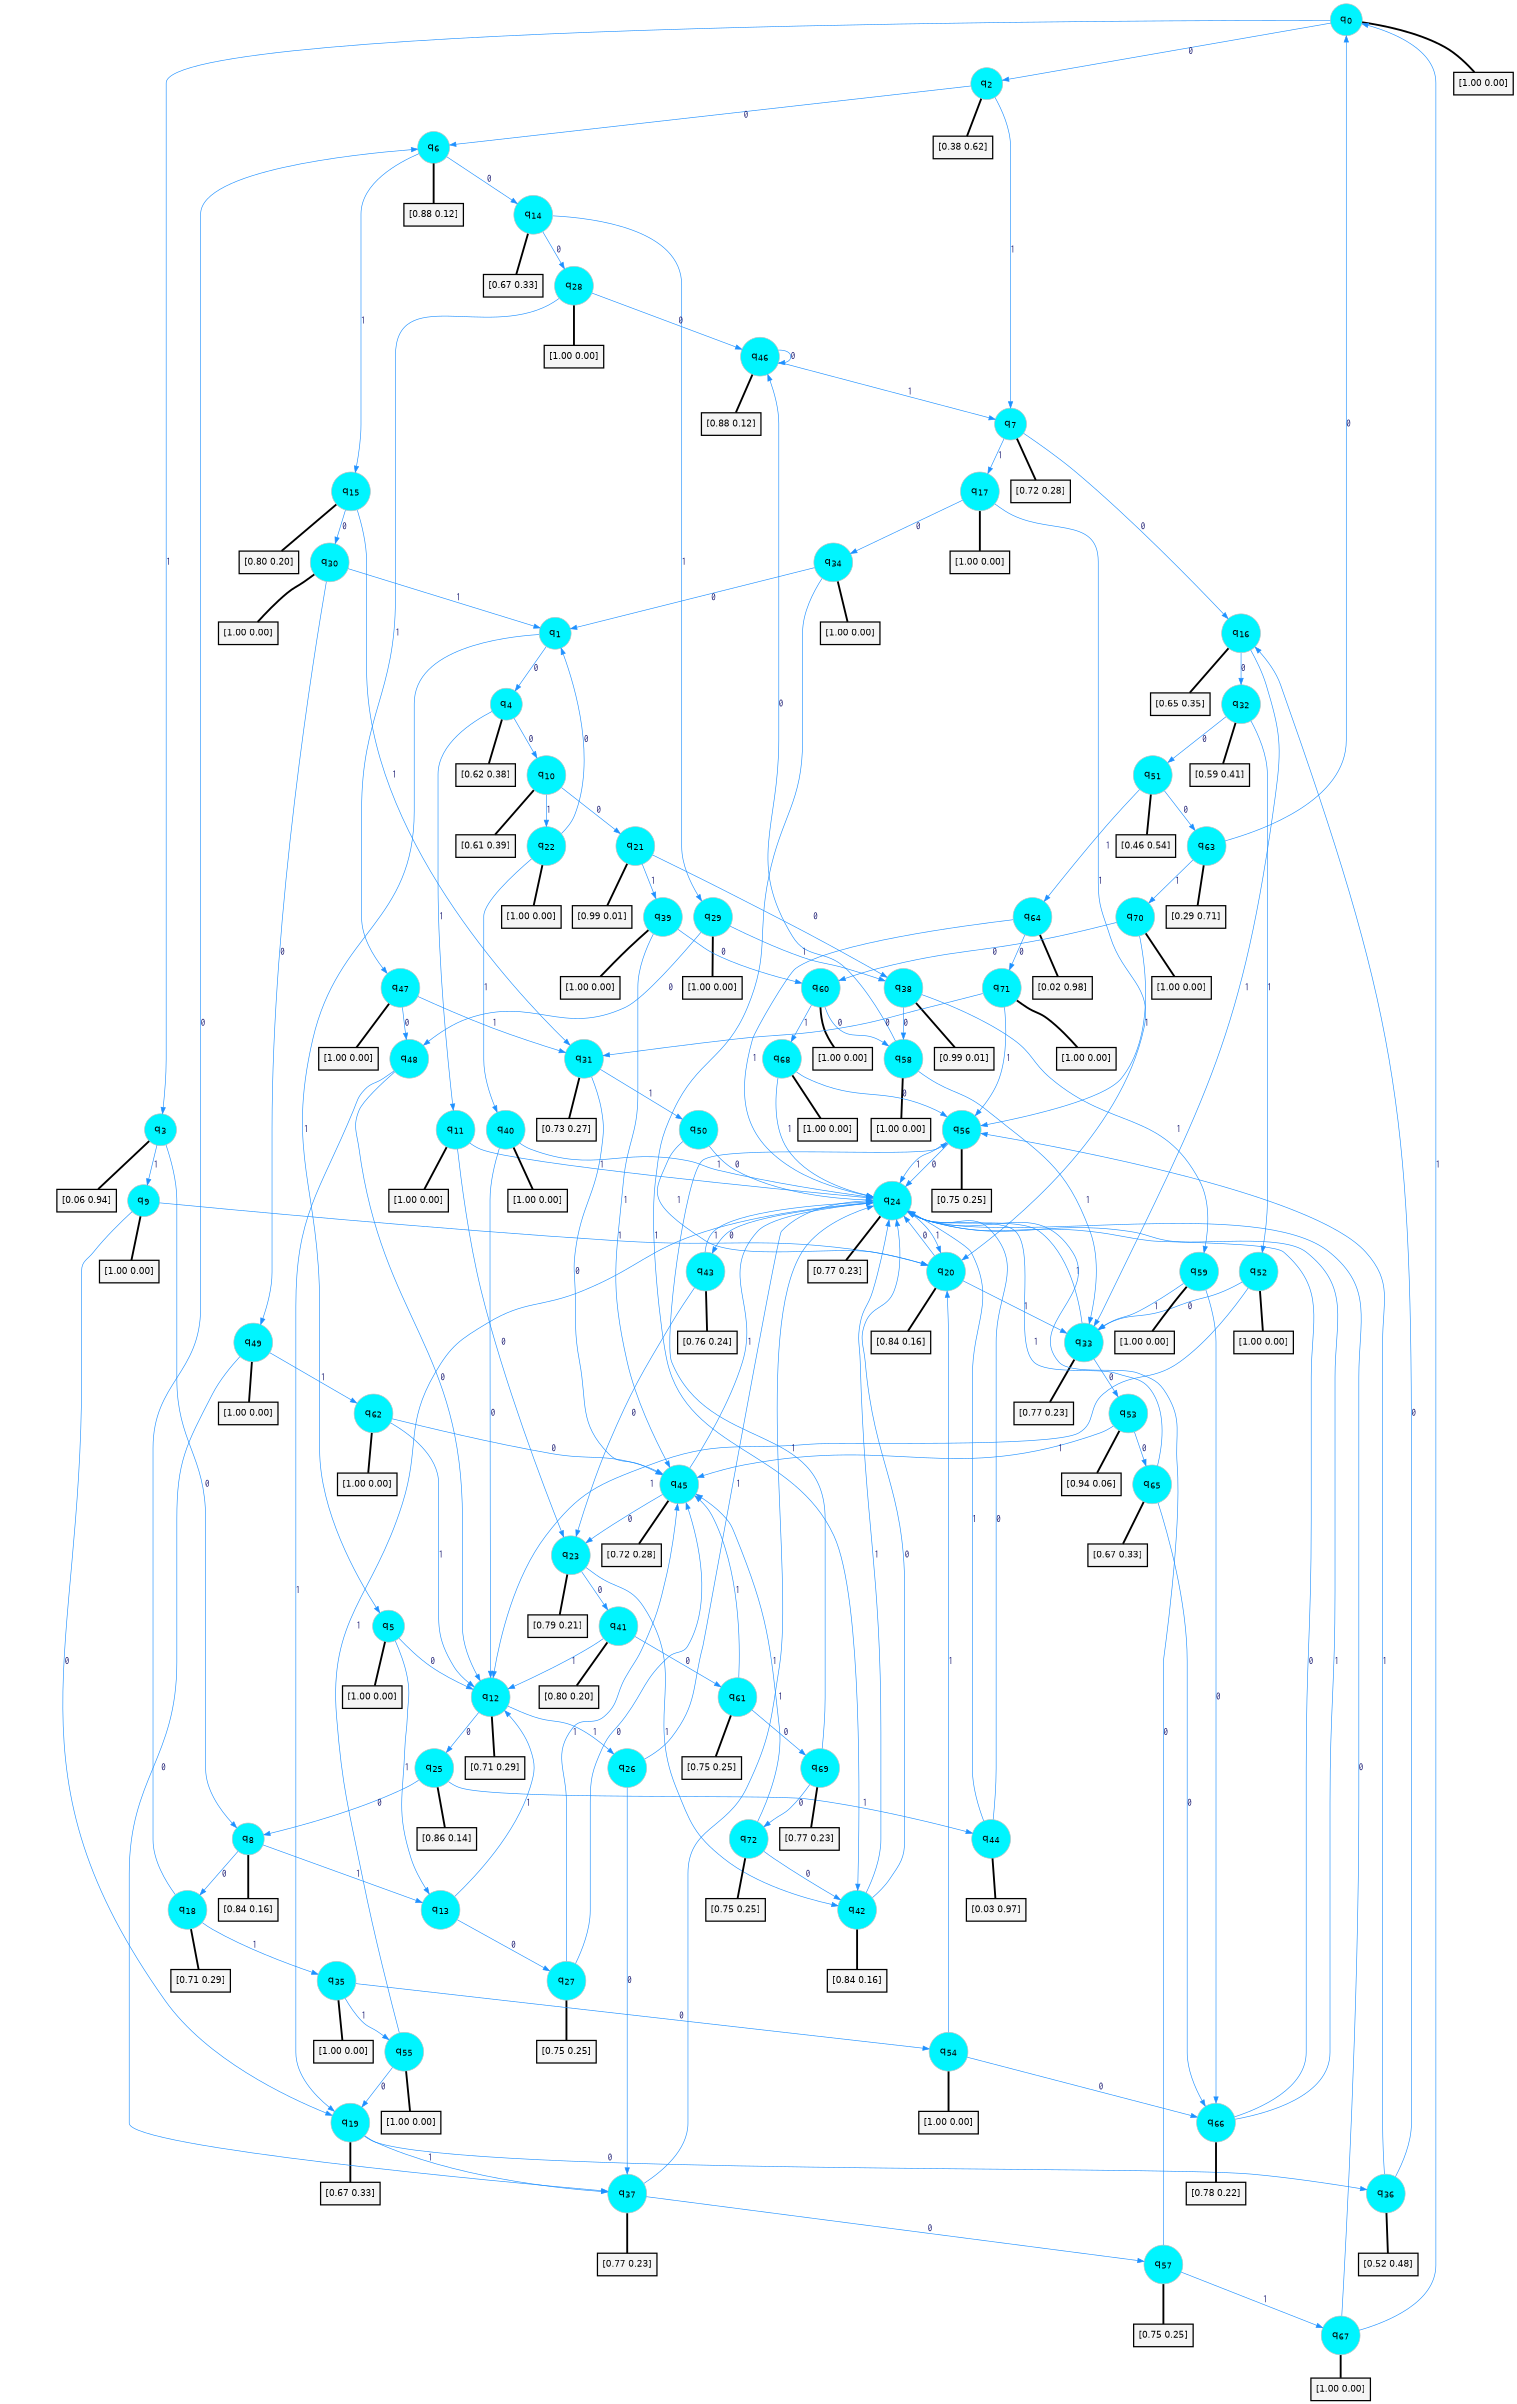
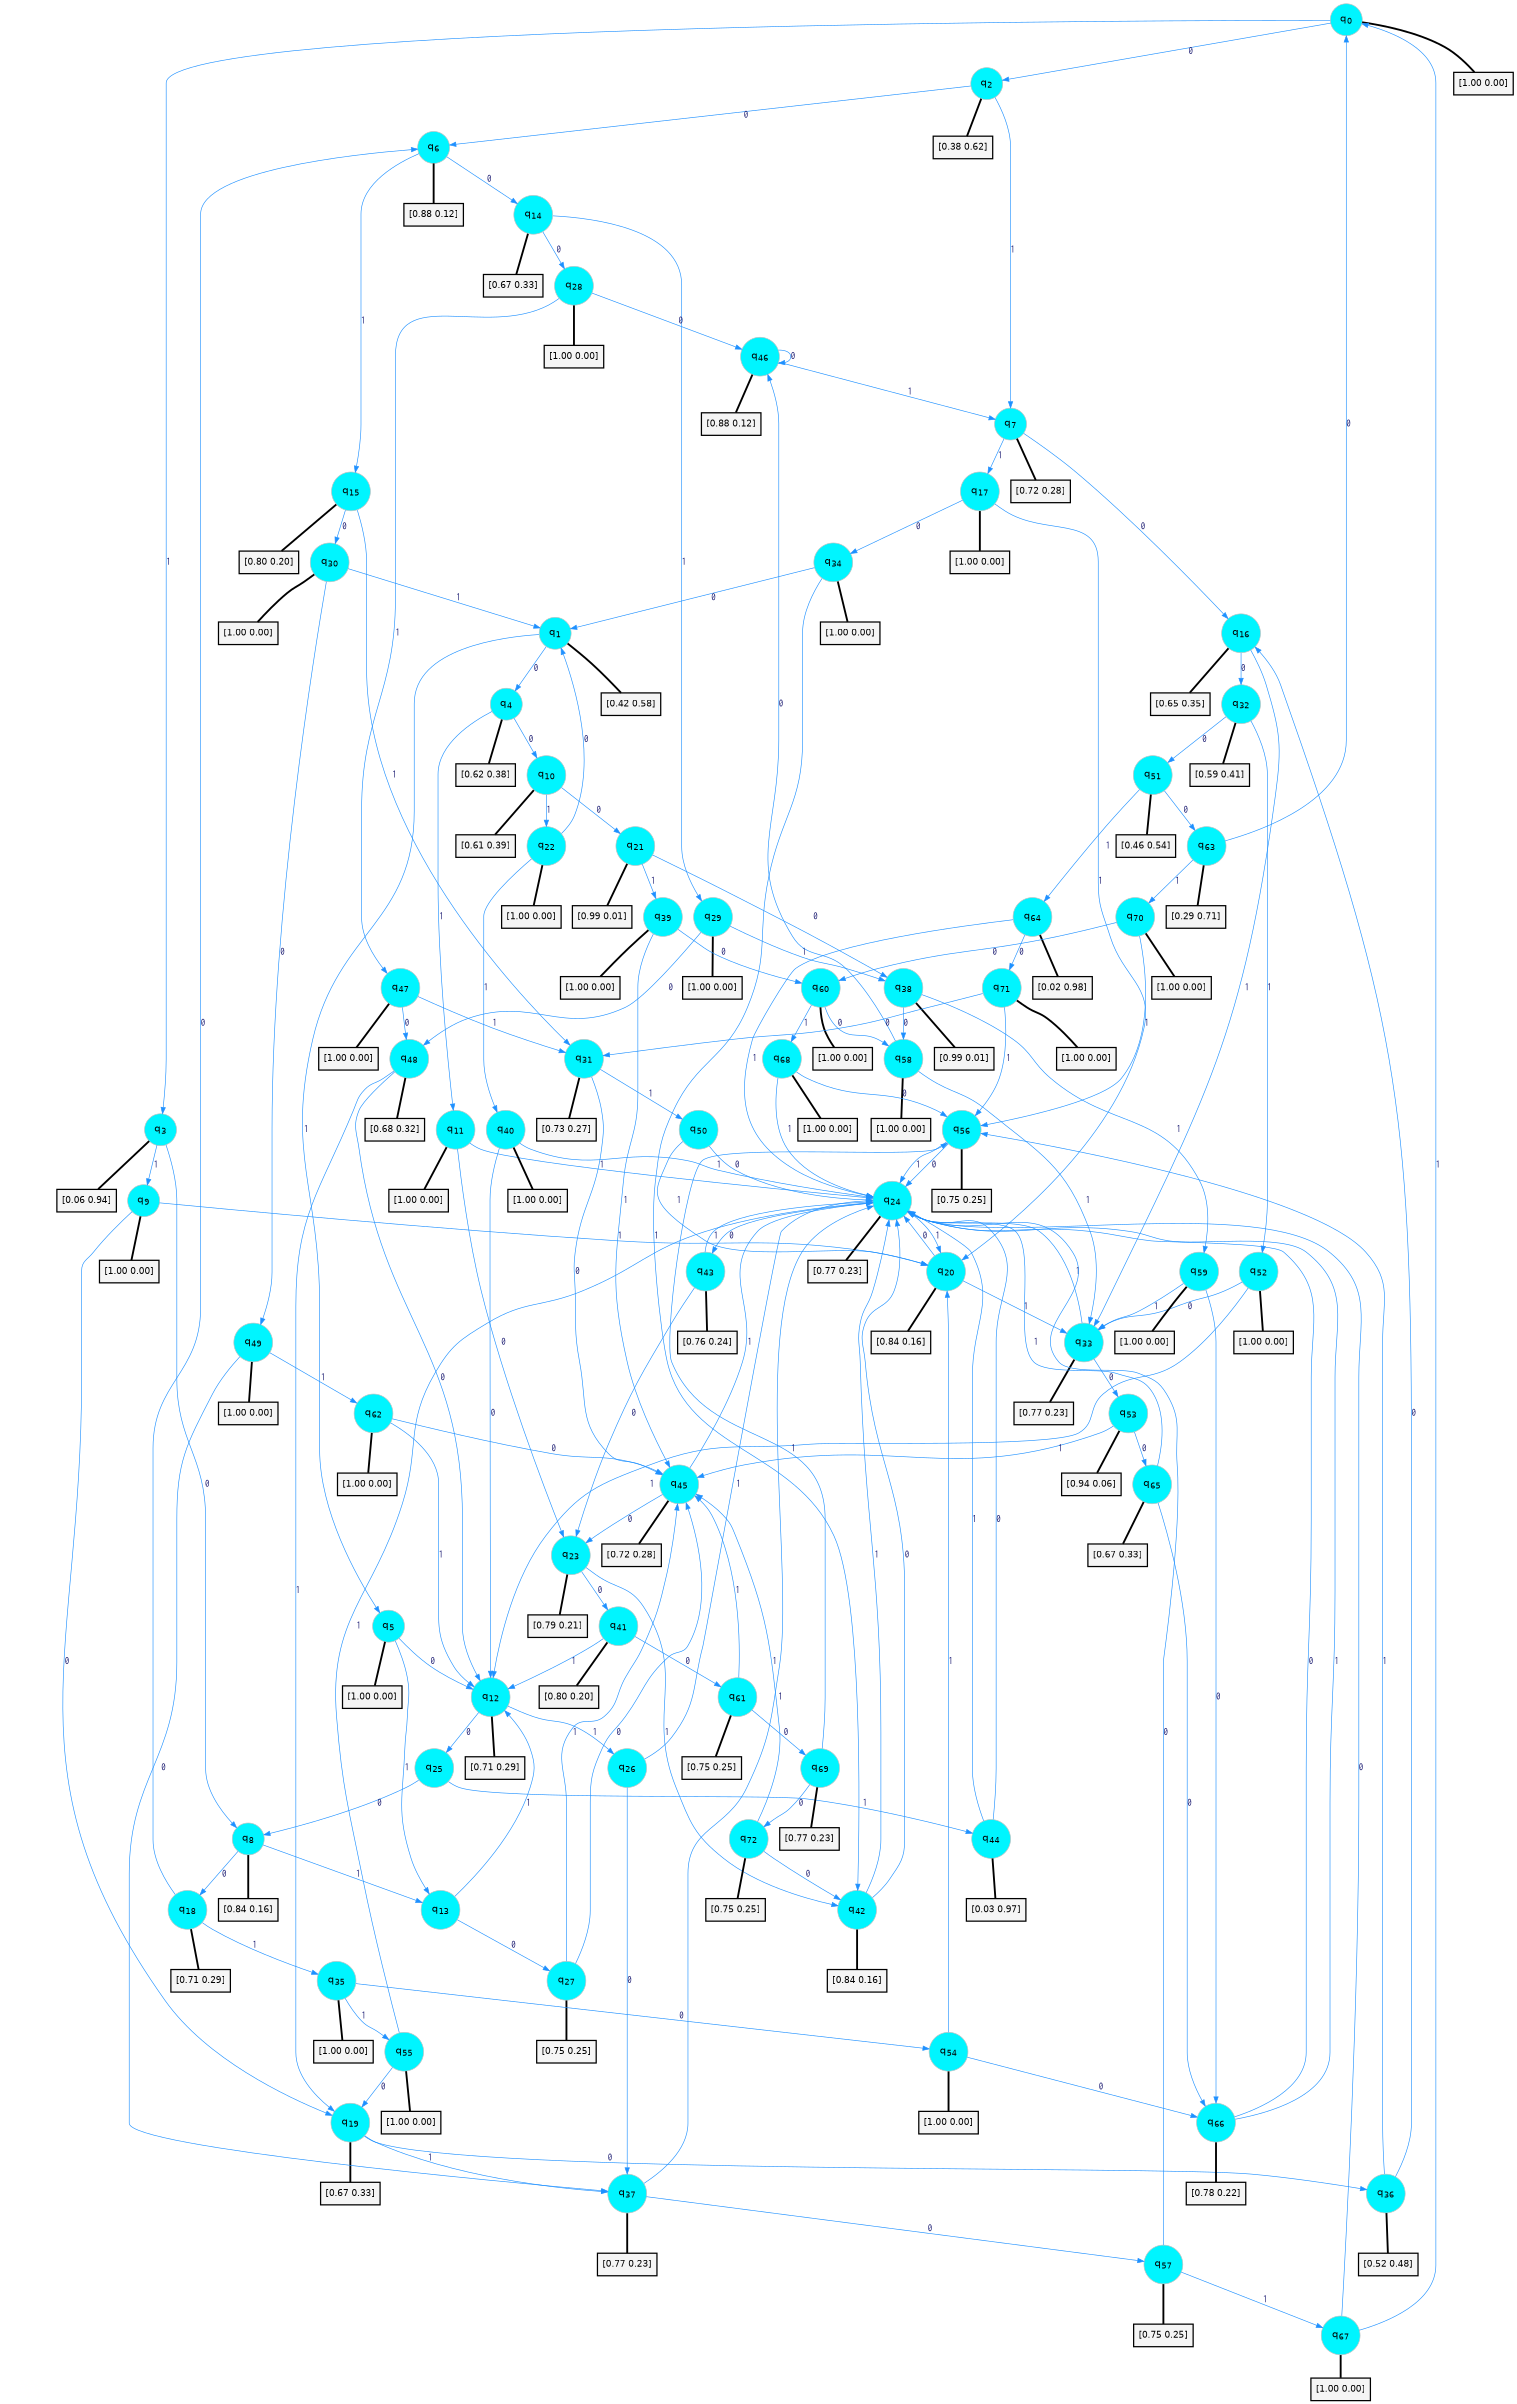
none -> (631, 704)
none -> (395, 1130)
(447, 1839) -> none
